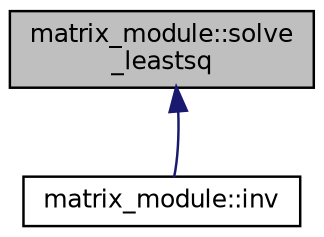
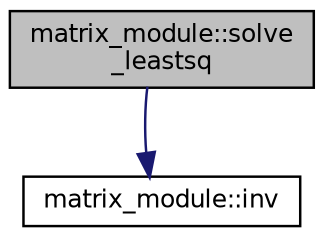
(178, 145) -> (145, 120)
